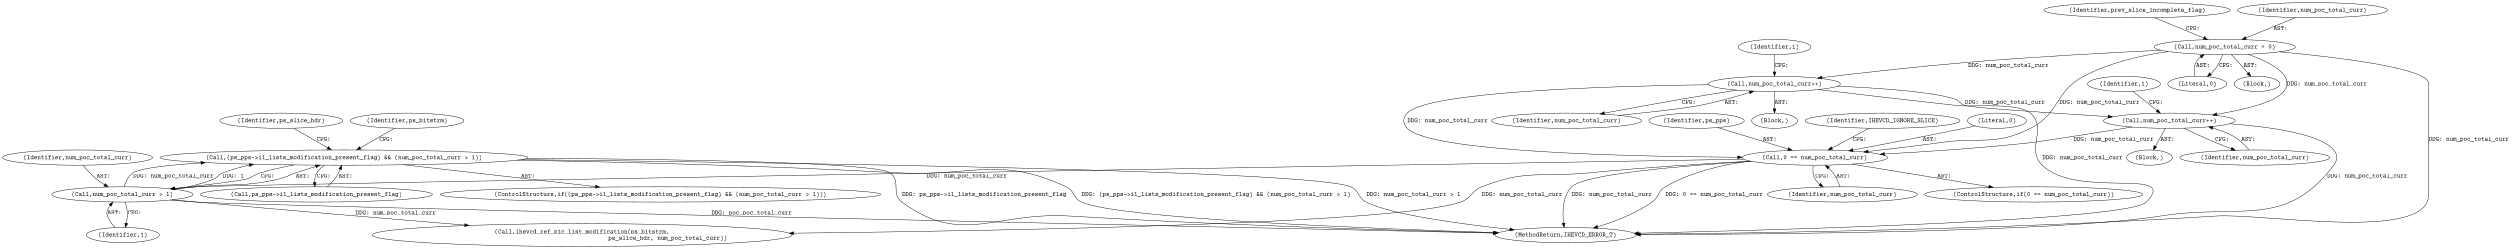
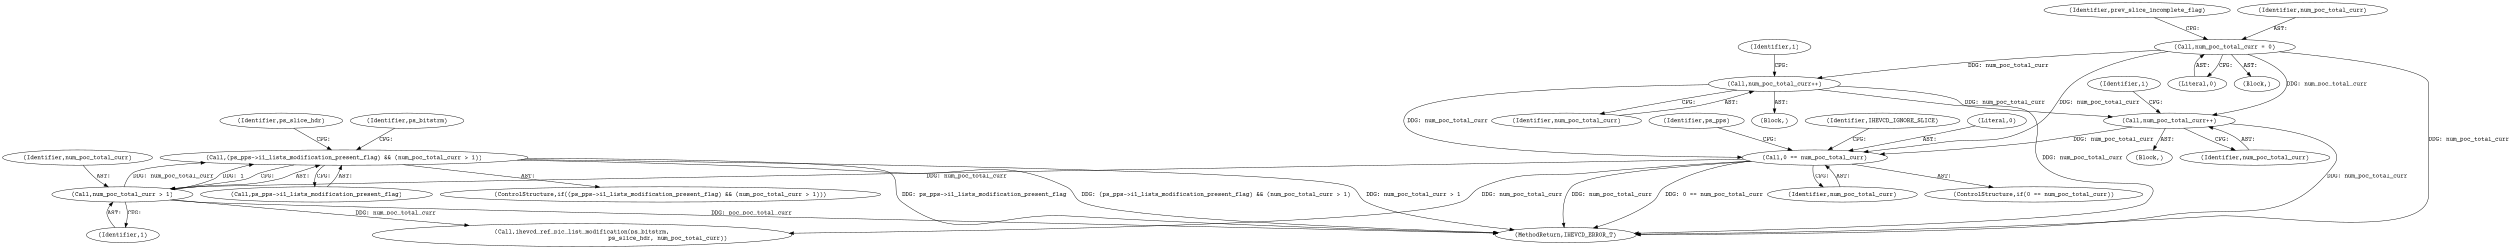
(1772, 139) -> (1772, 139)
